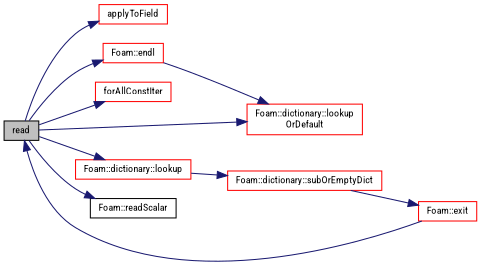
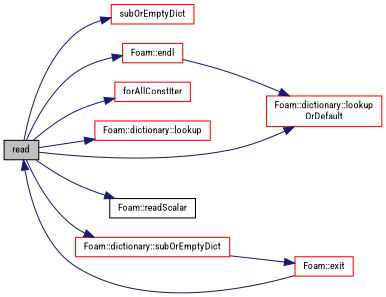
(133, 14) -> (153, 14)
(204, 174) -> (50, 201)
